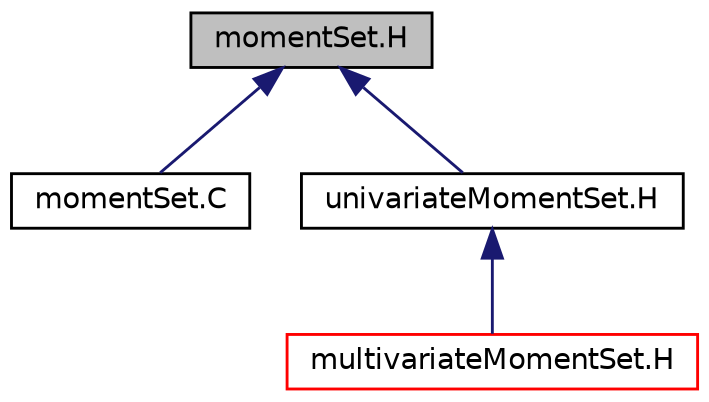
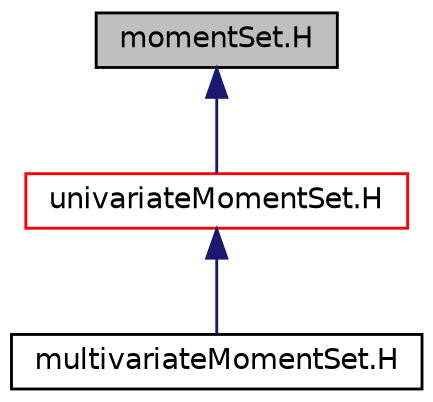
(131, 201) -> none
(492, 201) -> (217, 201)
(492, 362) -> (217, 362)
